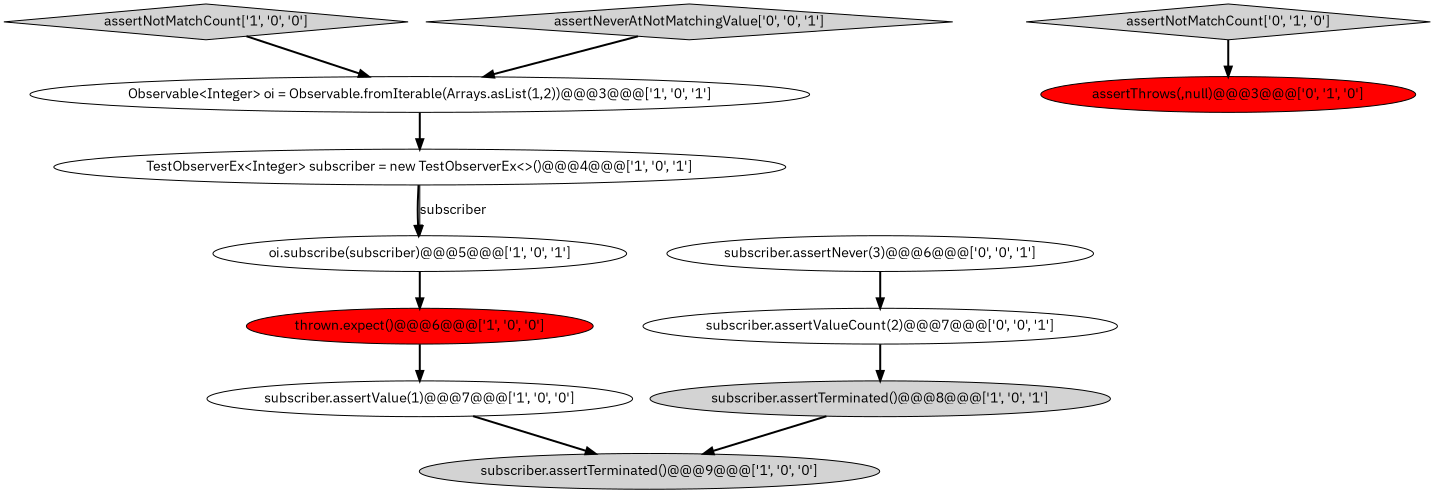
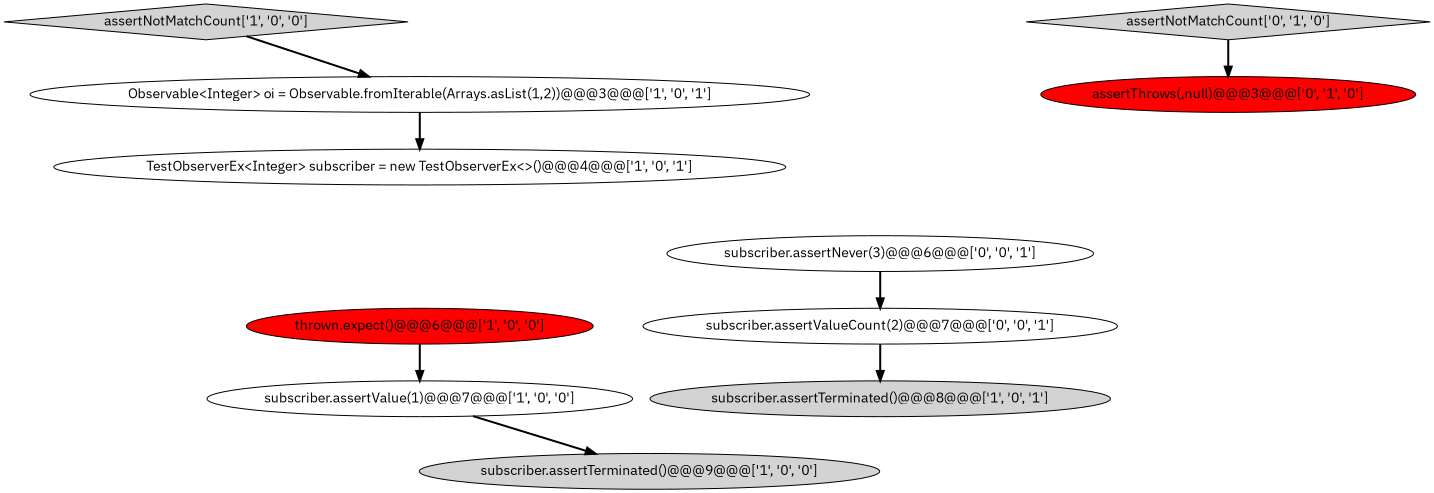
(689, 22) -> none
(420, 254) -> none
(770, 434) -> none
